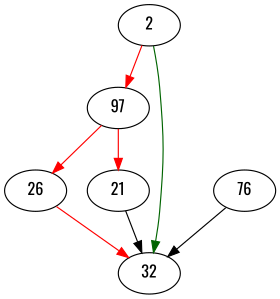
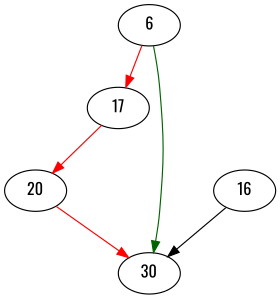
(149, 25) -> (149, 25)
(118, 108) -> (118, 108)
(36, 191) -> (36, 191)
(118, 191) -> none
(245, 191) -> (245, 191)
(149, 273) -> (149, 273)
